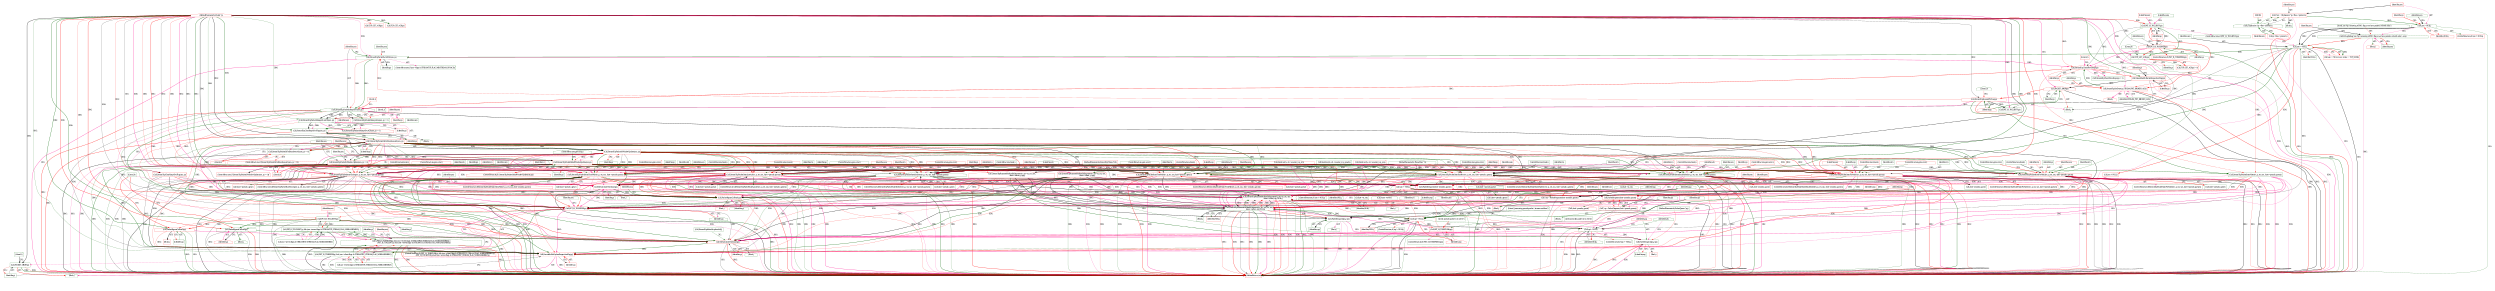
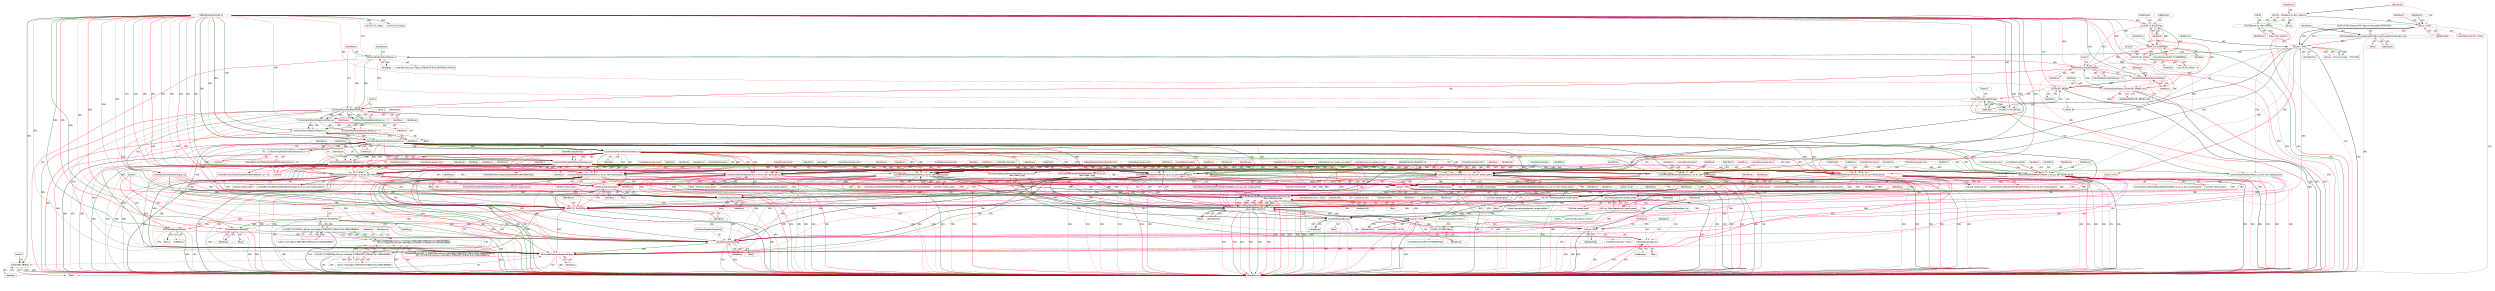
(2222, 36) -> none
(1238, 58) -> (1242, 58)
none -> (1149, 82)
(1169, 107) -> none
none -> (56, 263)
